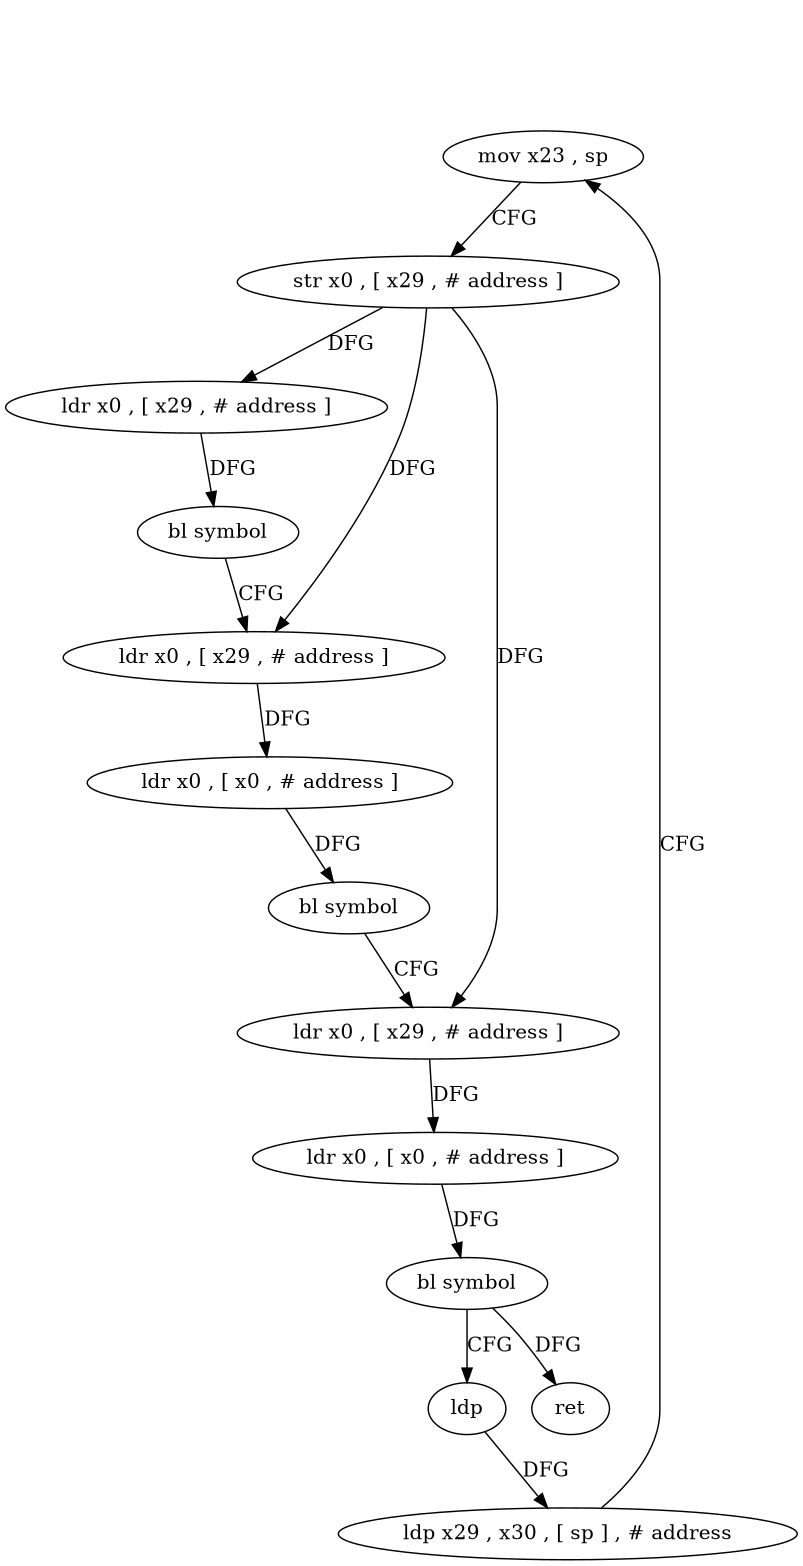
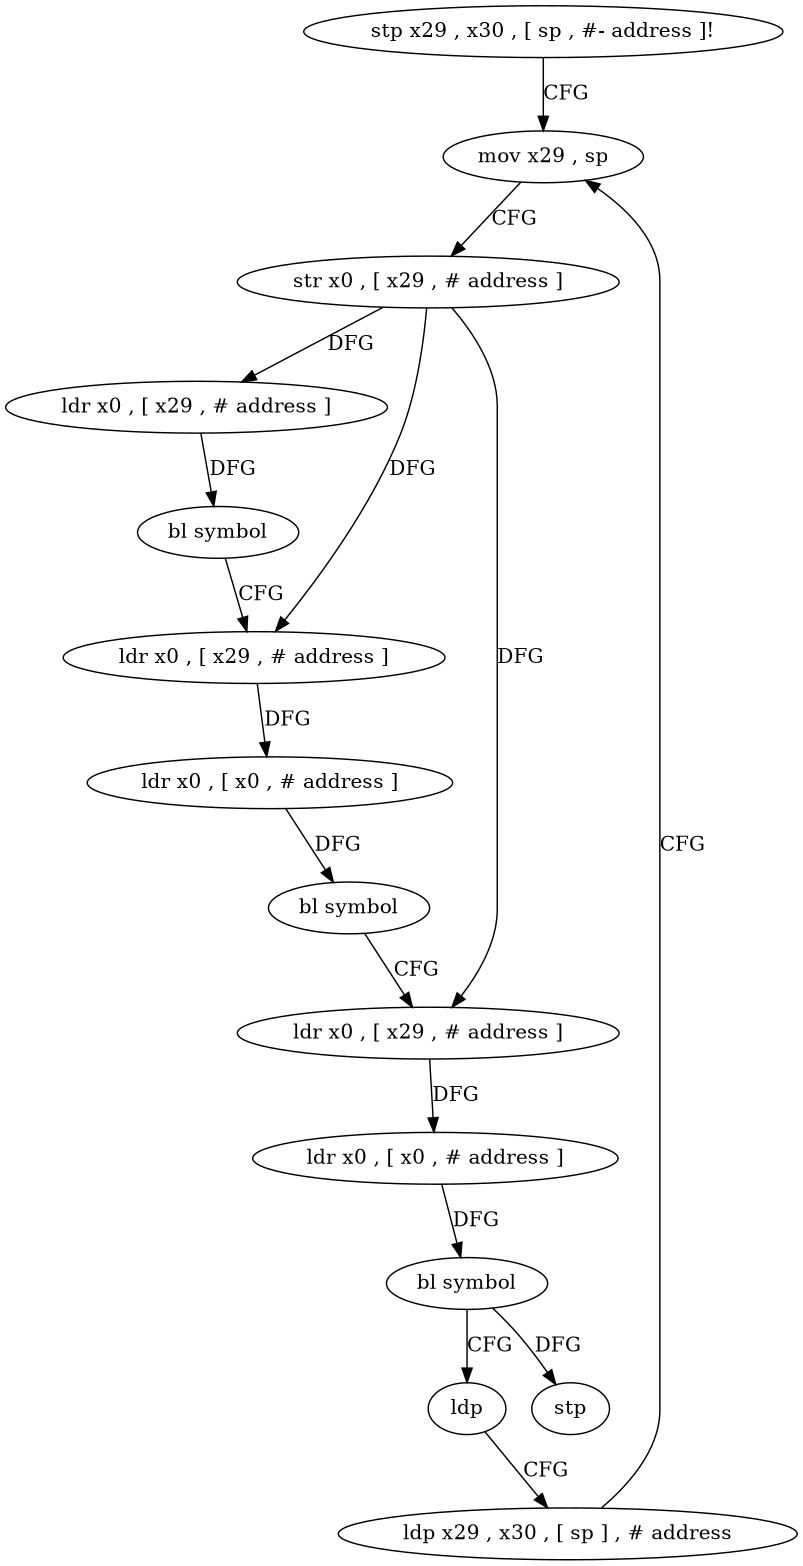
none -> (543, 32)
(543, 157) -> (543, 157)
(571, 1409) -> (571, 1409)
(546, 1471) -> (546, 1471)
